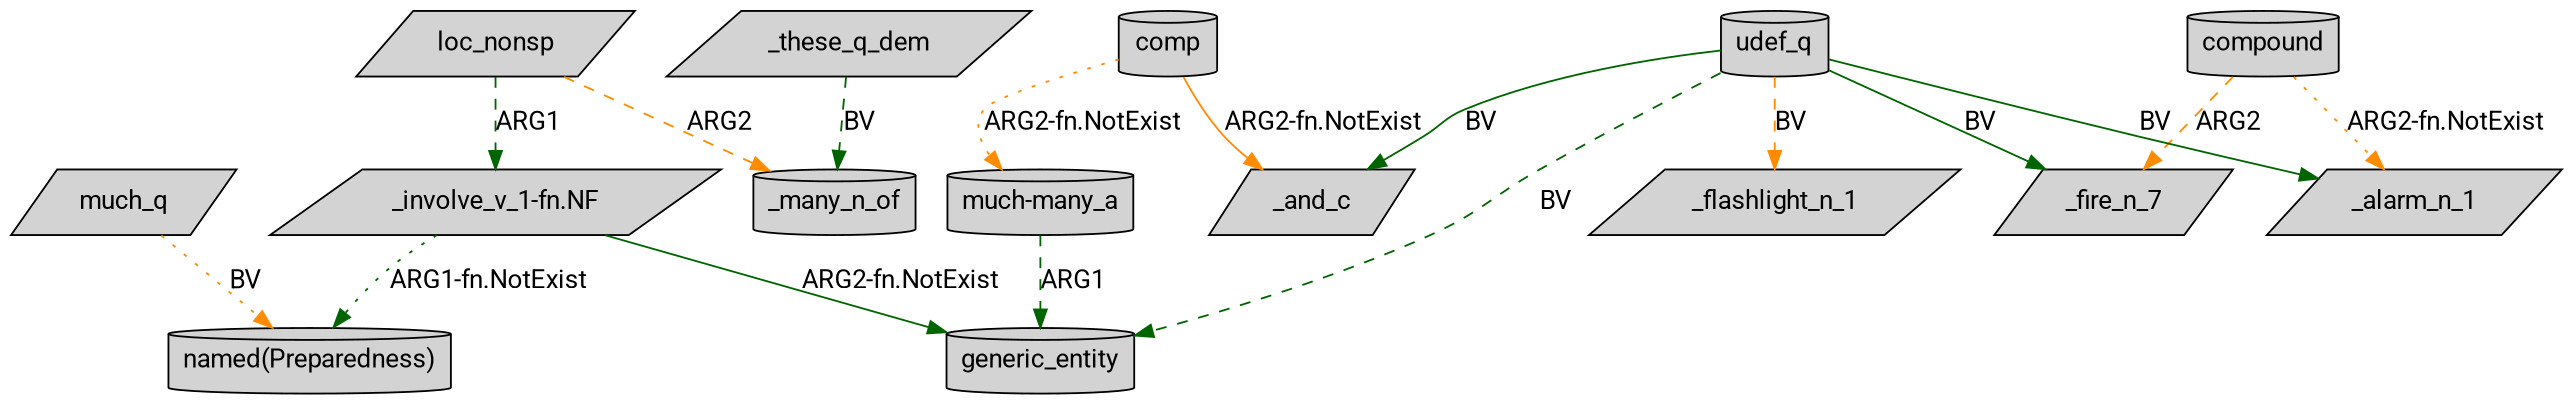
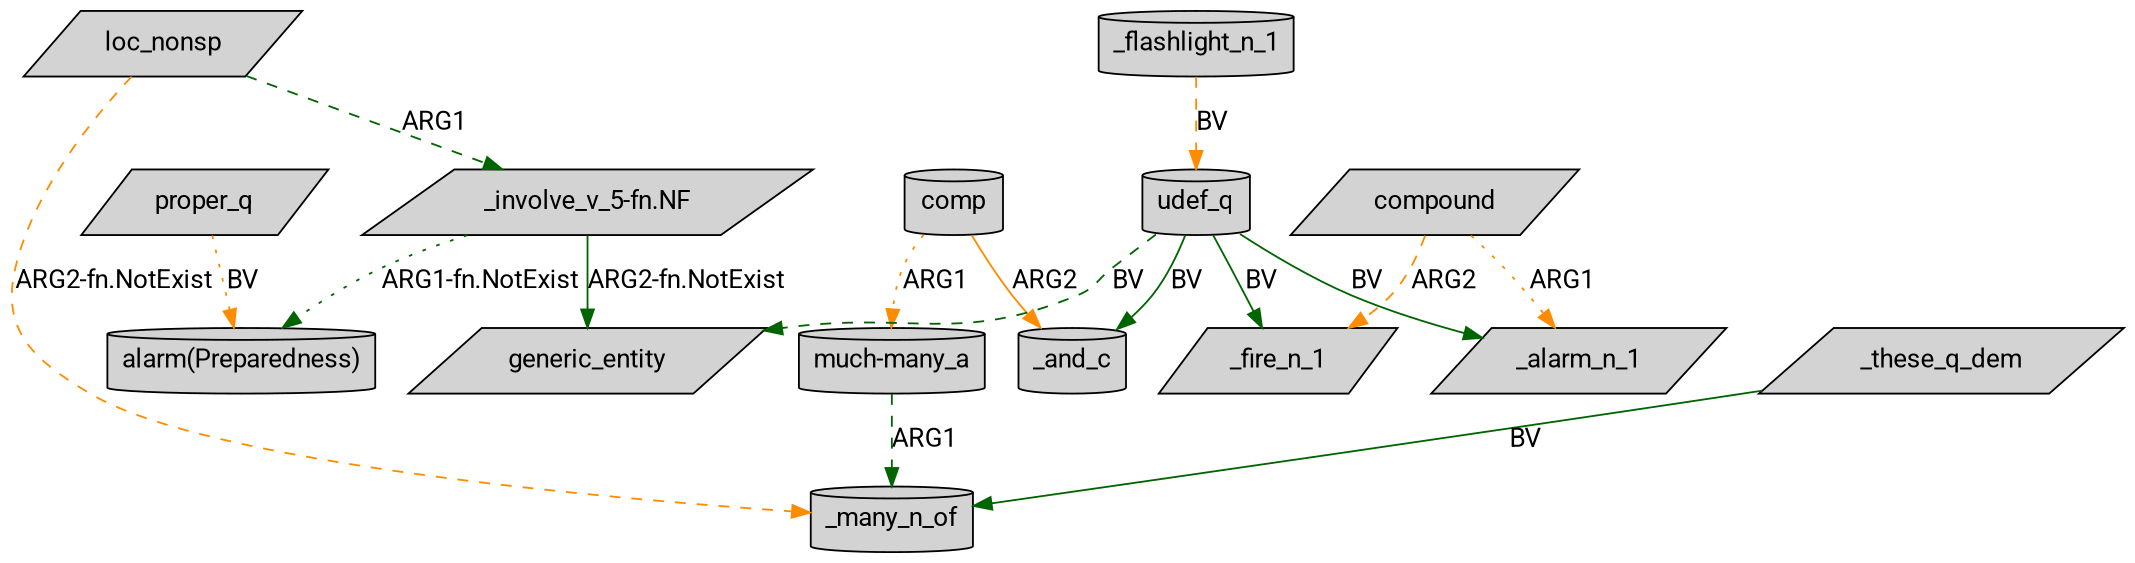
(2263, 44) -> (1435, 202)
(843, 114) -> (1377, 448)
(1775, 114) -> (1196, 114)
(720, 123) -> (115, 282)
(1083, 123) -> (936, 282)
(1324, 123) -> (1045, 282)
(2446, 123) -> (1562, 282)
(124, 202) -> (205, 202)
(496, 202) -> (588, 202)
(1312, 202) -> (1072, 361)
(1775, 202) -> (1196, 44)
(2114, 202) -> (1278, 361)
(1040, 272) -> (892, 431)
(310, 361) -> (241, 361)
(1040, 361) -> (588, 361)
